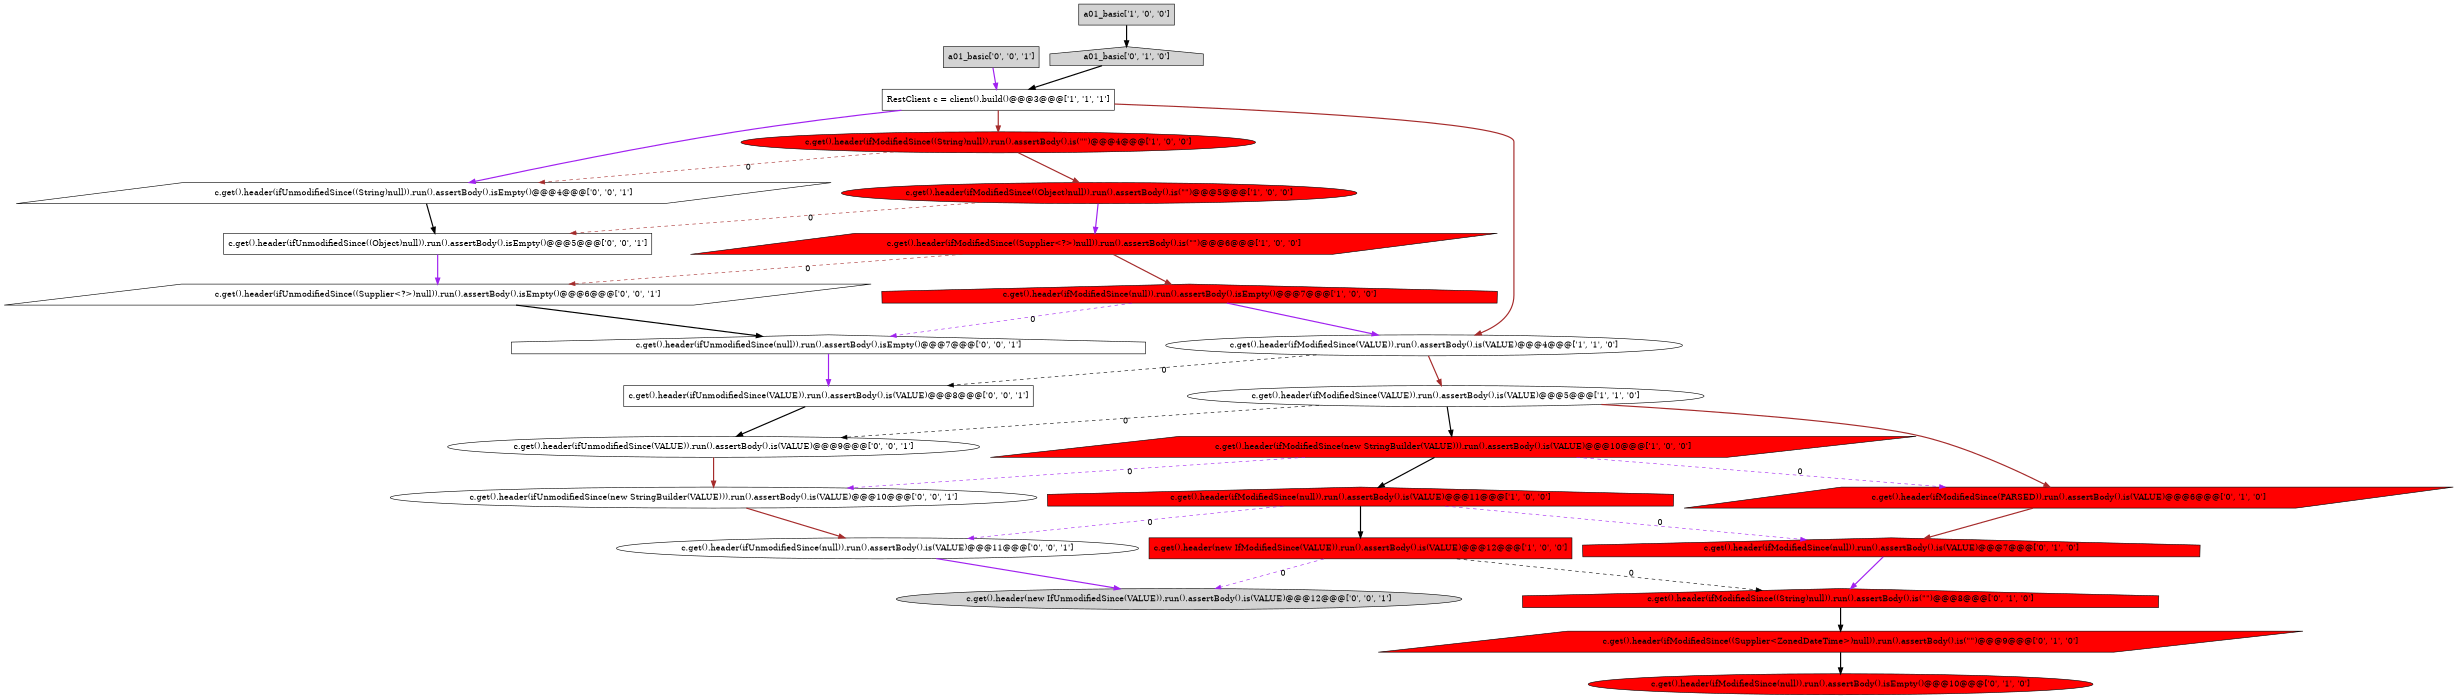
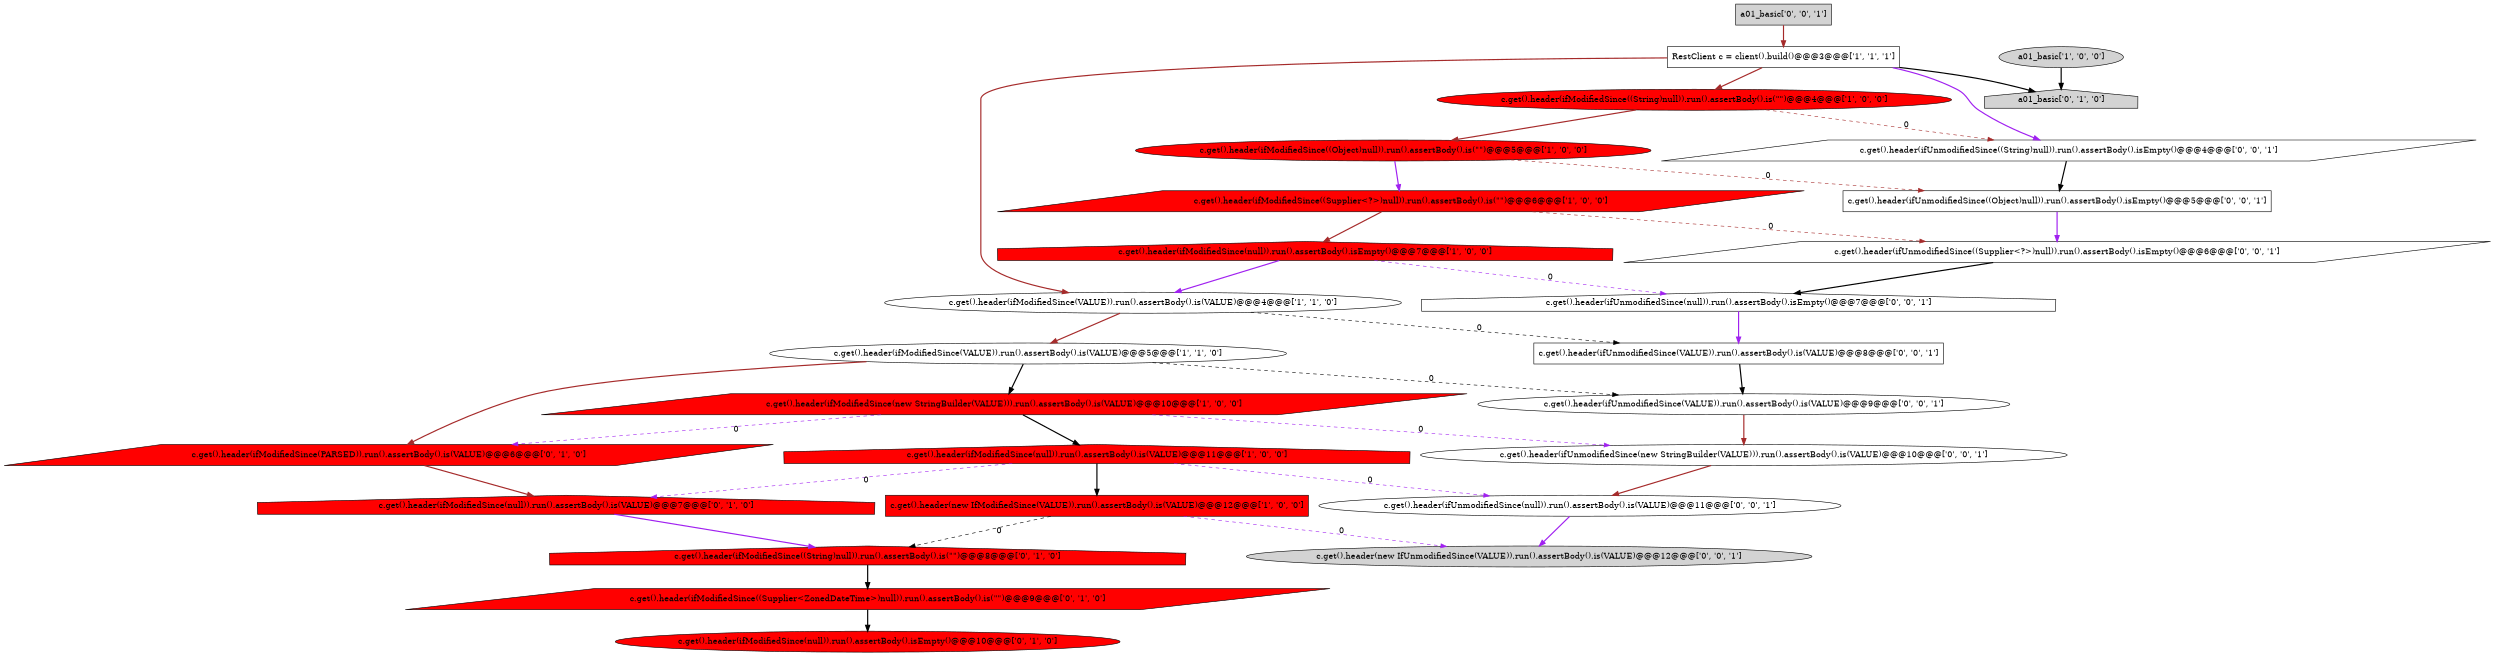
(1127, 15) -> (2061, 57)
(994, 76) -> (1783, 33)
(1068, 77) -> (1965, 76)
